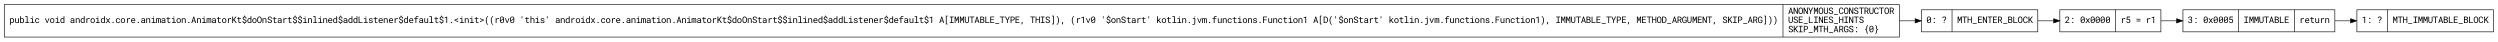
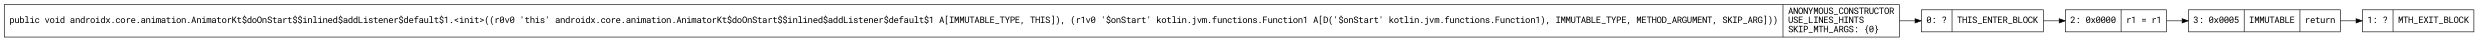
(1995, 21) -> (1998, 21)
(2138, 21) -> (2144, 21)
(2441, 21) -> (2433, 21)
